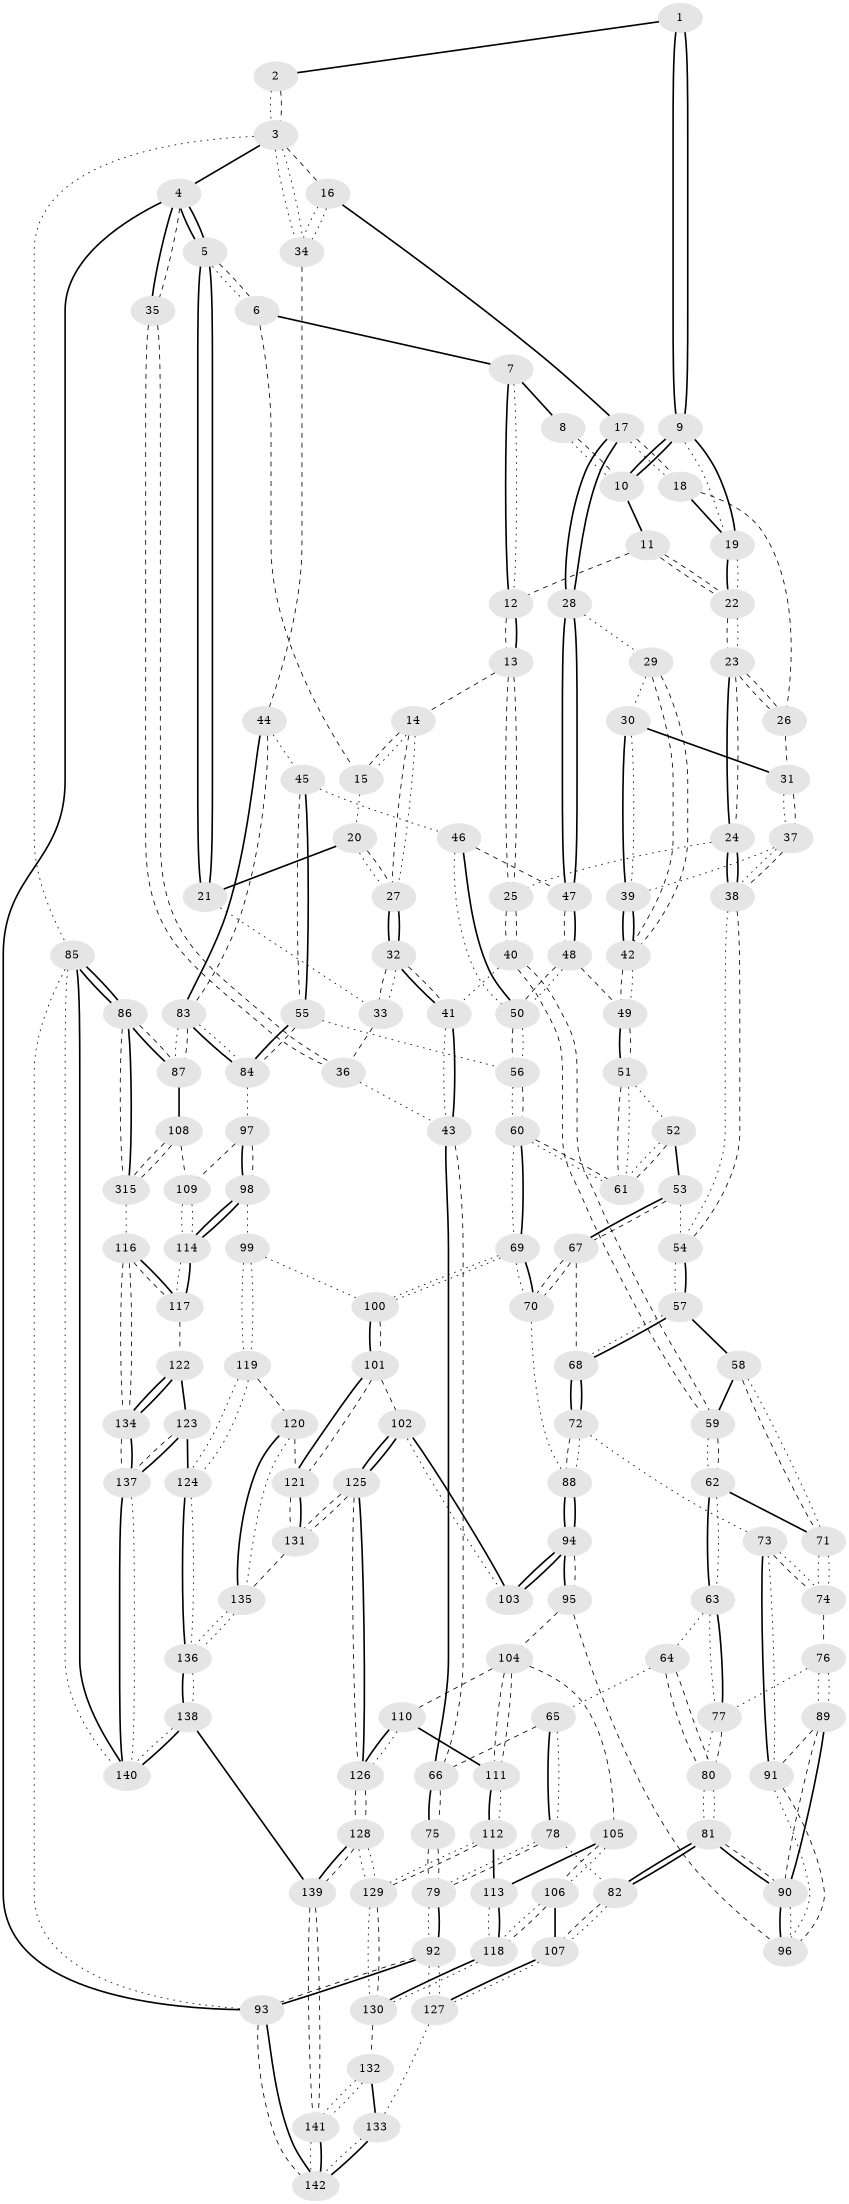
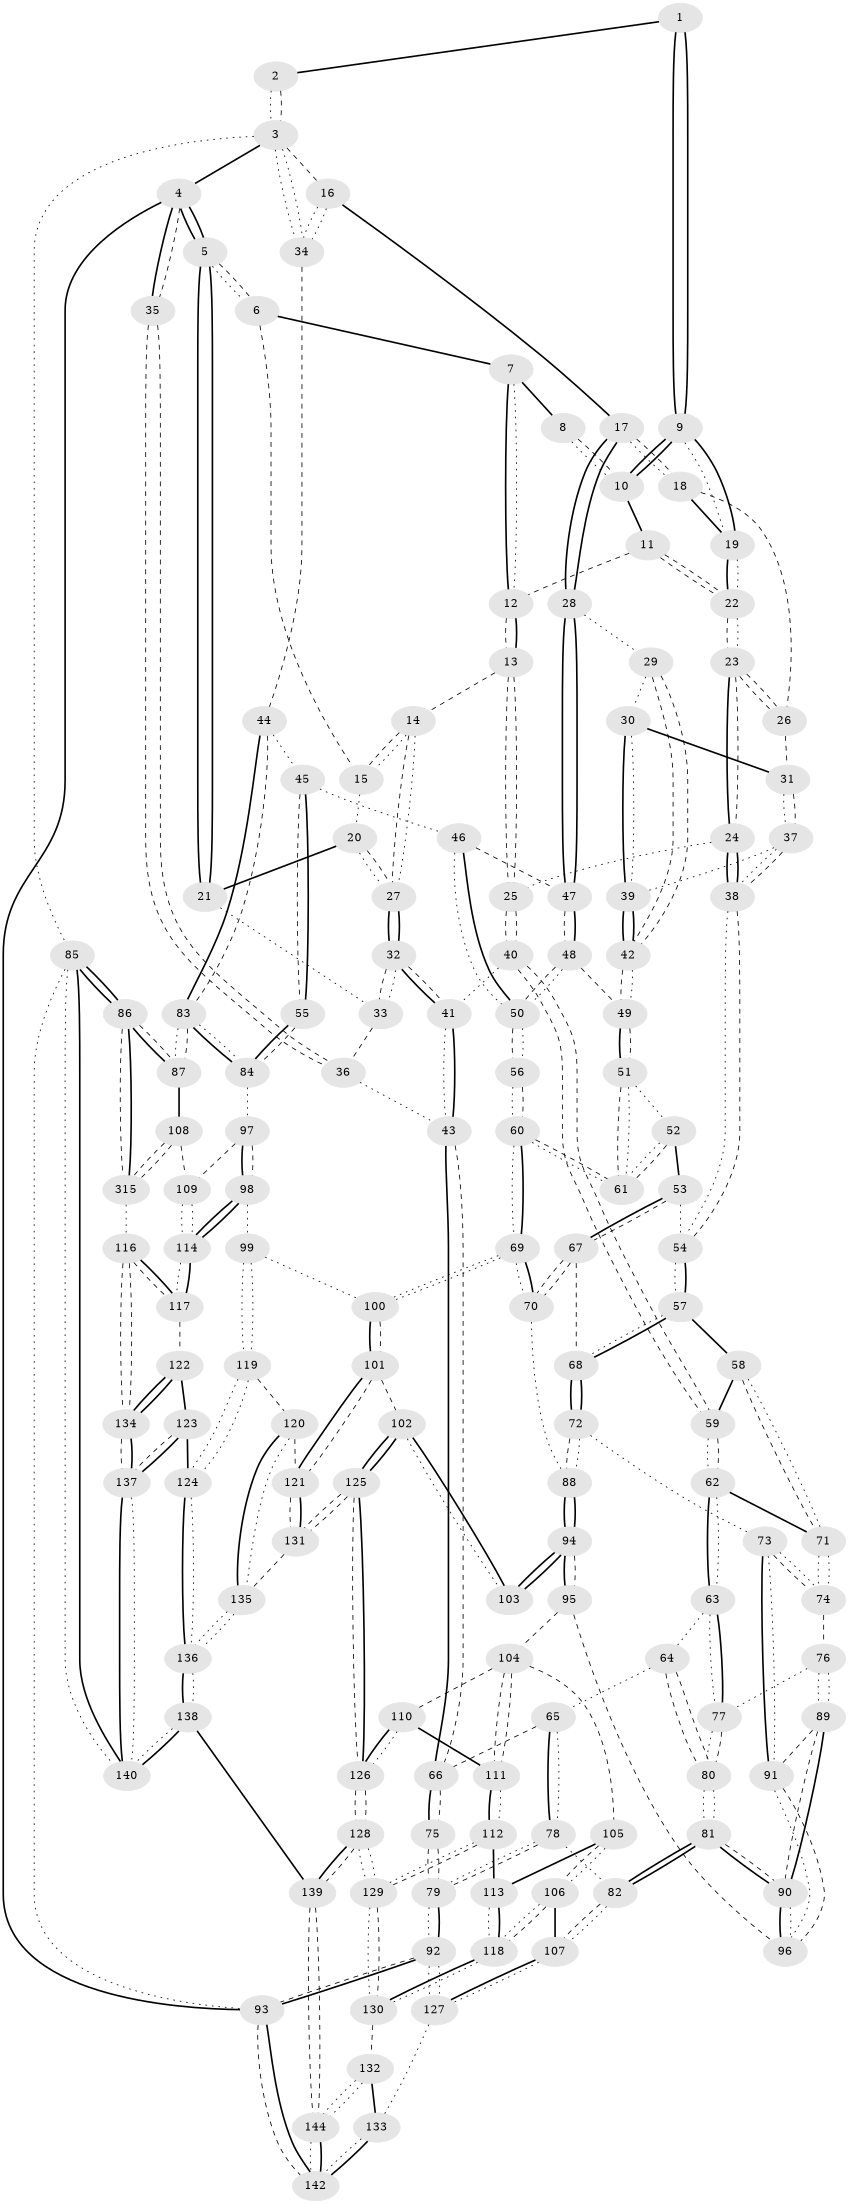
(410, 1044) -> none
(316, 2128) -> (316, 2128)
